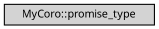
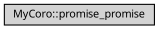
(79, 15) -> (79, 15)
